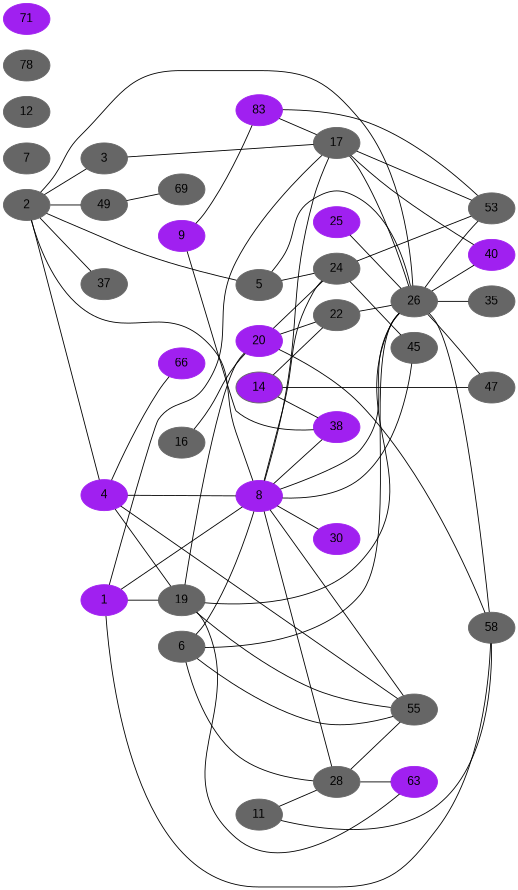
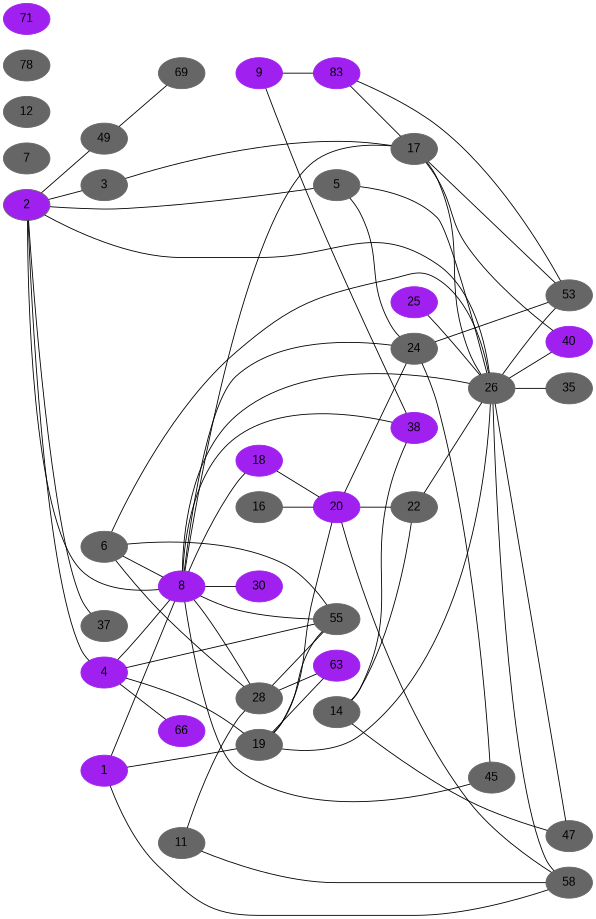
(27, 205) -> (27, 205)
(214, 370) -> none
(259, 388) -> (337, 712)
none -> (259, 461)
